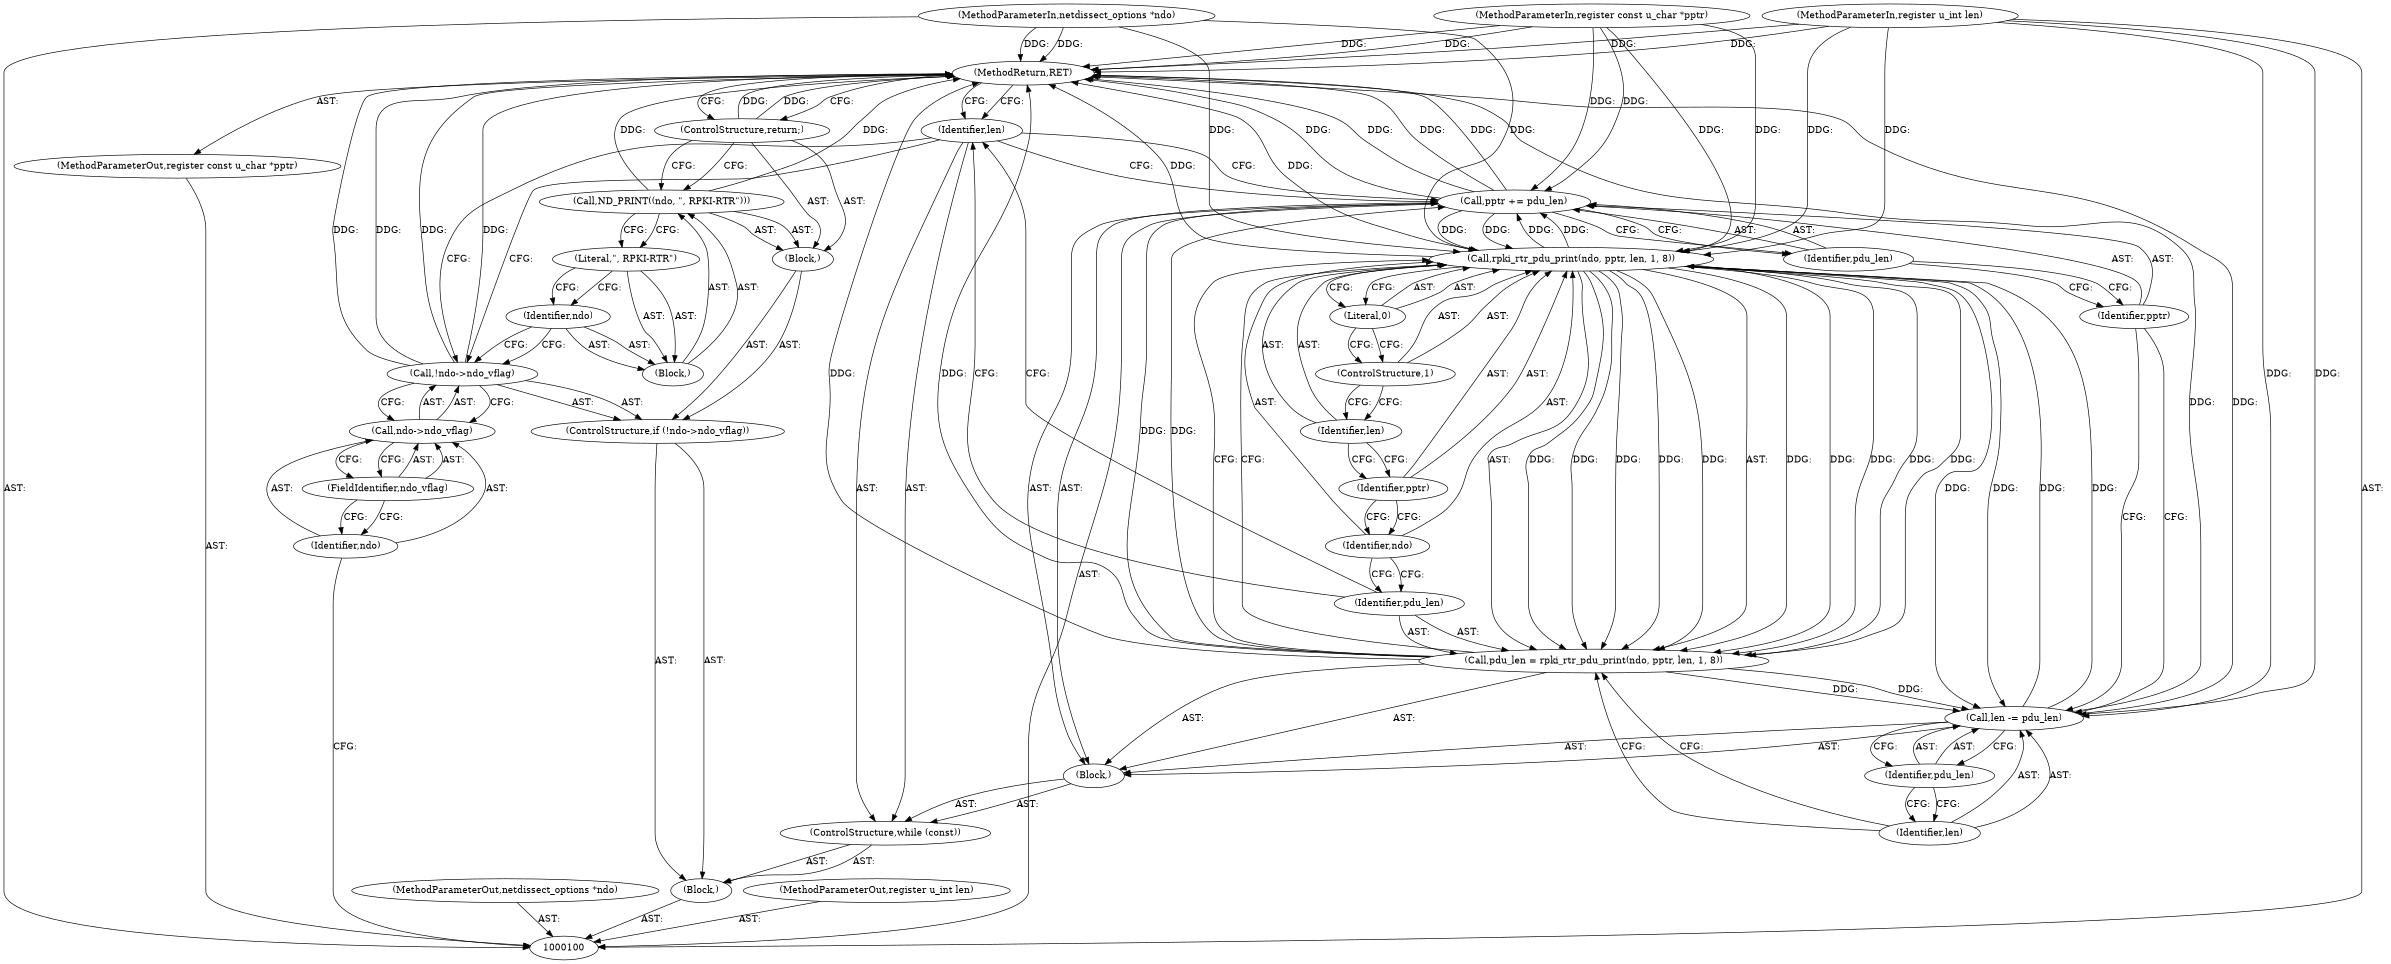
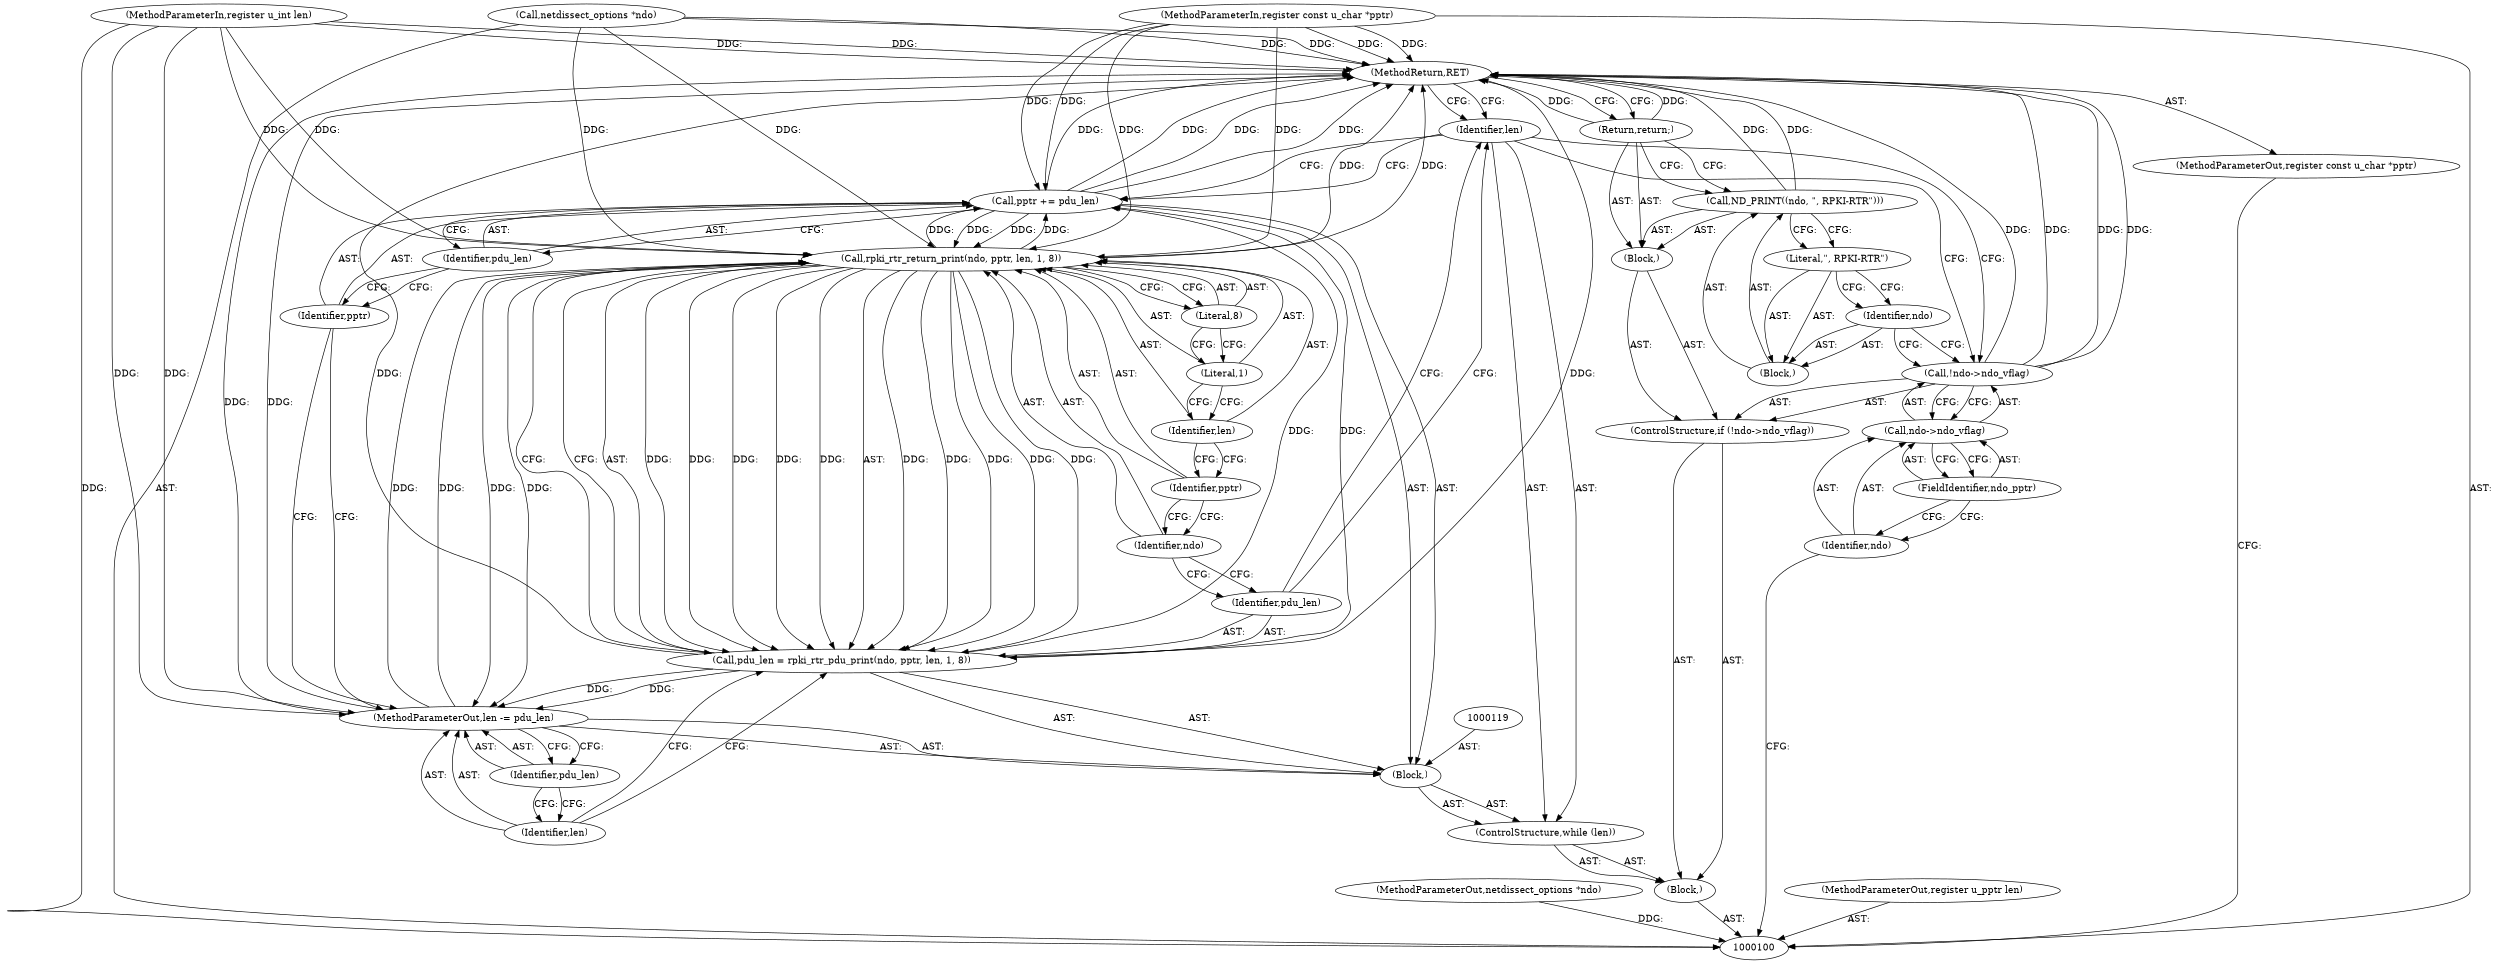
(1067, 16) -> (586, 16)
(742, 131) -> (1636, 131)
(1571, 259) -> (951, 259)
(1368, 317) -> (1219, 317)
(1385, 374) -> (1224, 374)
(388, 489) -> (1977, 489)
(2374, 489) -> (96, 489)
(218, 546) -> (2251, 546)
(1074, 588) -> (2470, 302)
none -> (1488, 718)
(2014, 718) -> (464, 718)
(885, 833) -> (1546, 833)
(877, 891) -> (1922, 891)
(551, 919) -> (1652, 919)
